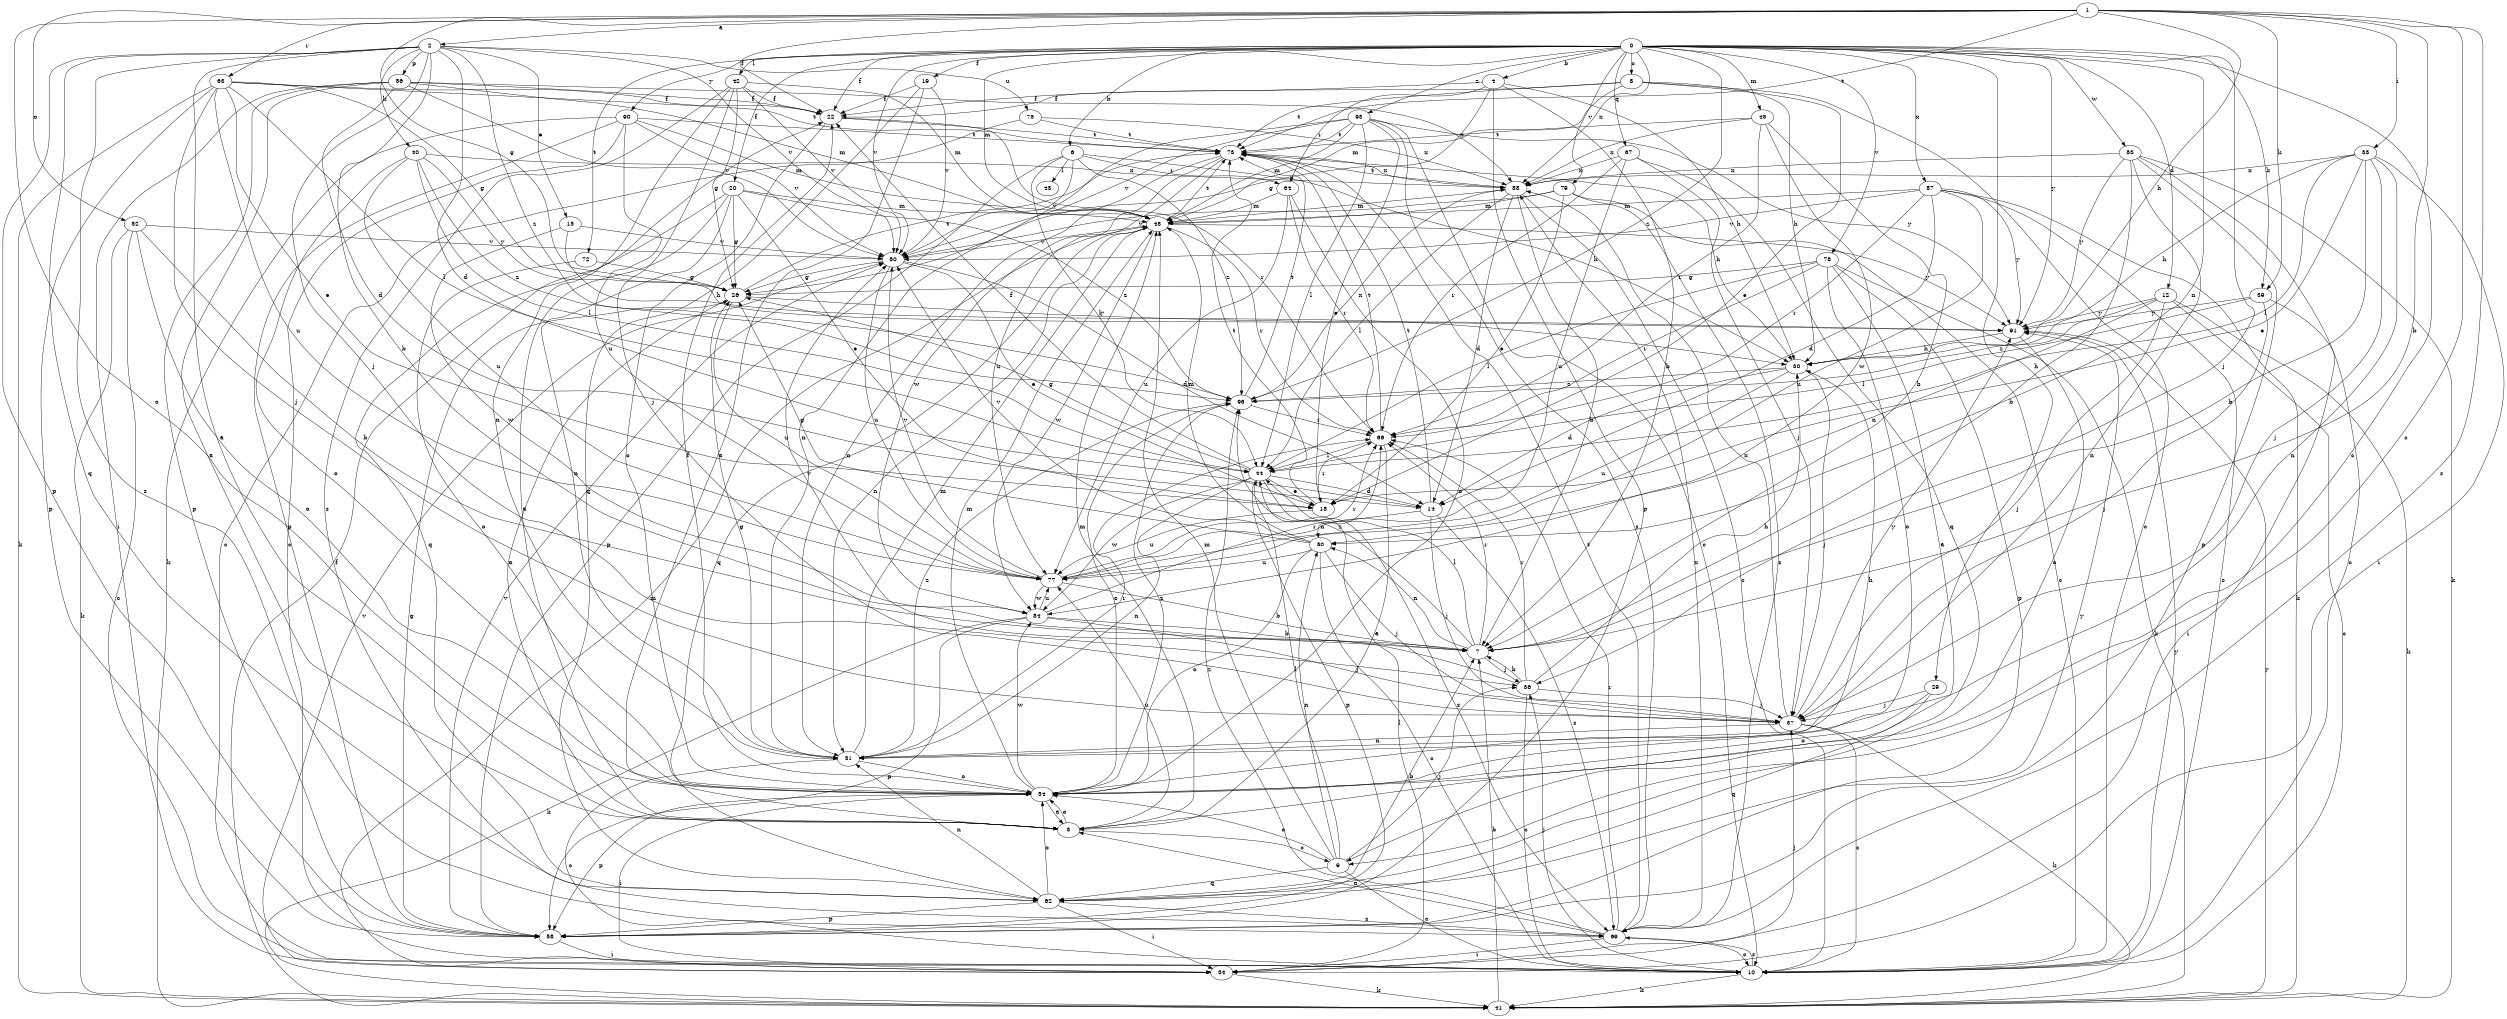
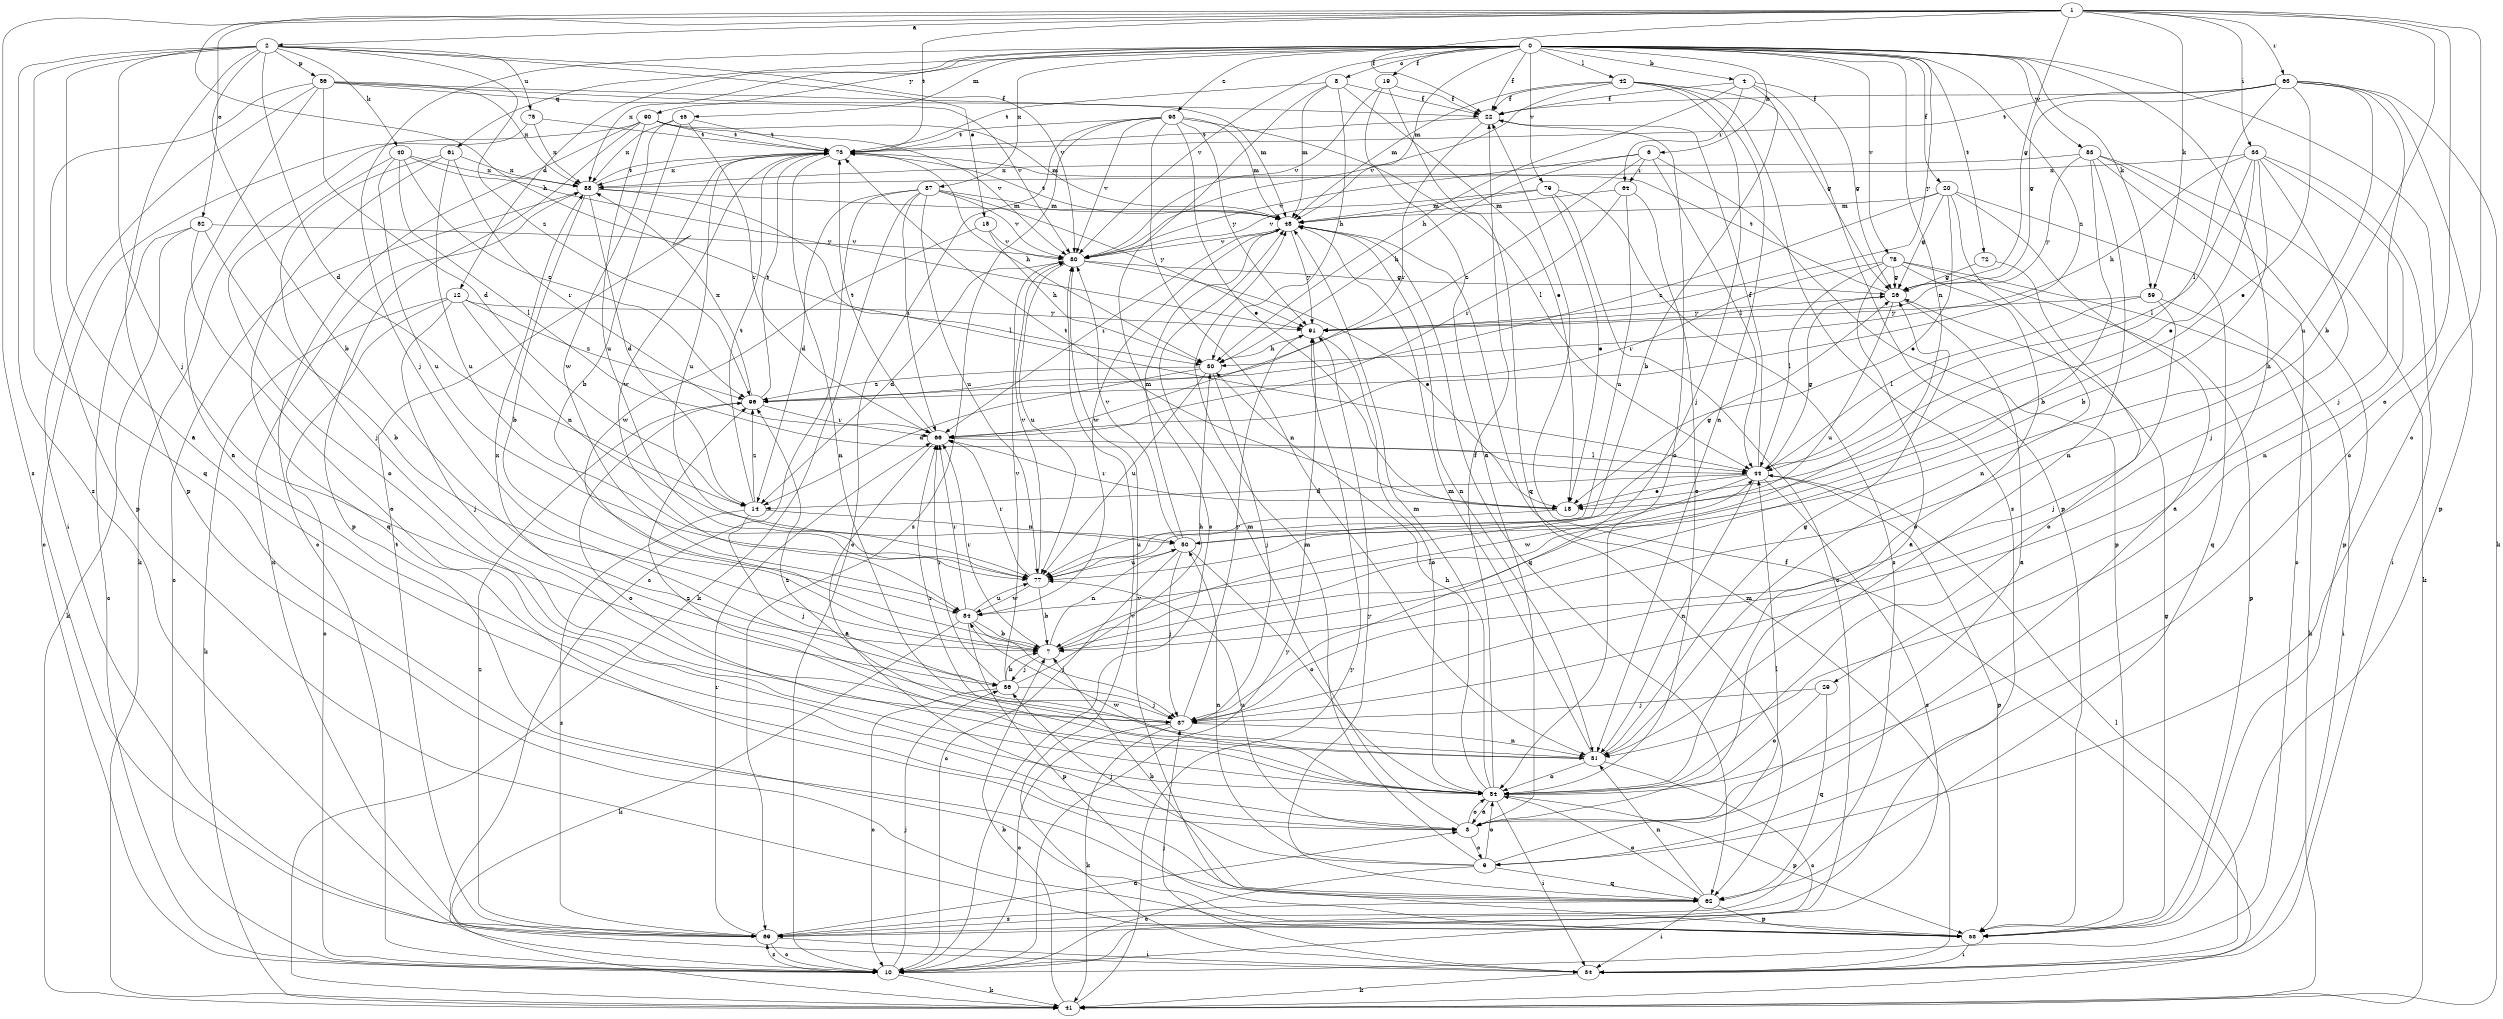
(1629, 153) -> (451, 153)
(1048, 188) -> none
(1337, 529) -> (753, 458)
